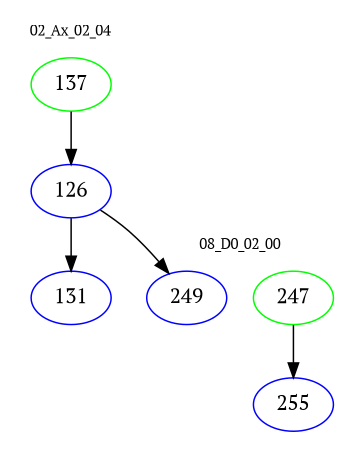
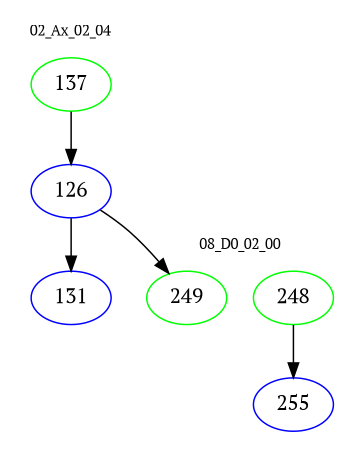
(187, 298) -> (187, 298)
(293, 298) -> (293, 298)
